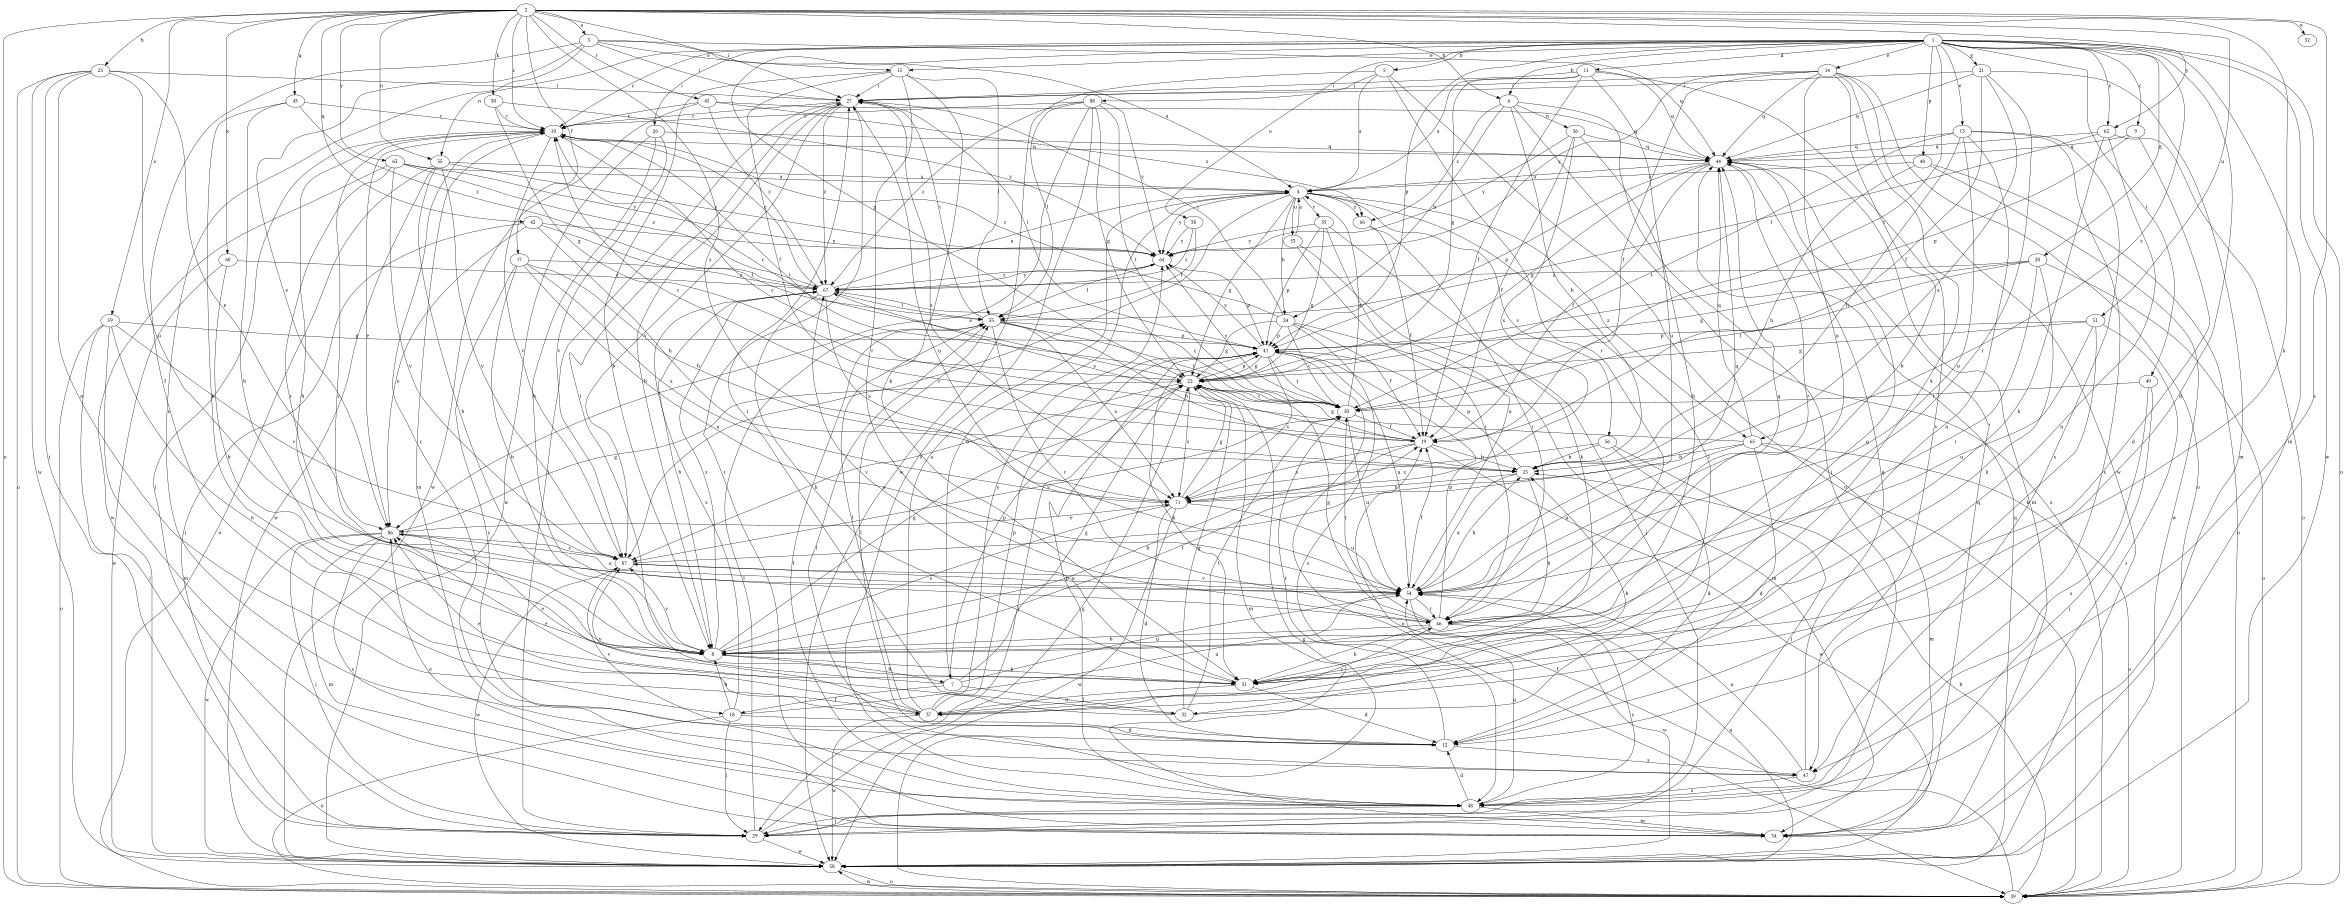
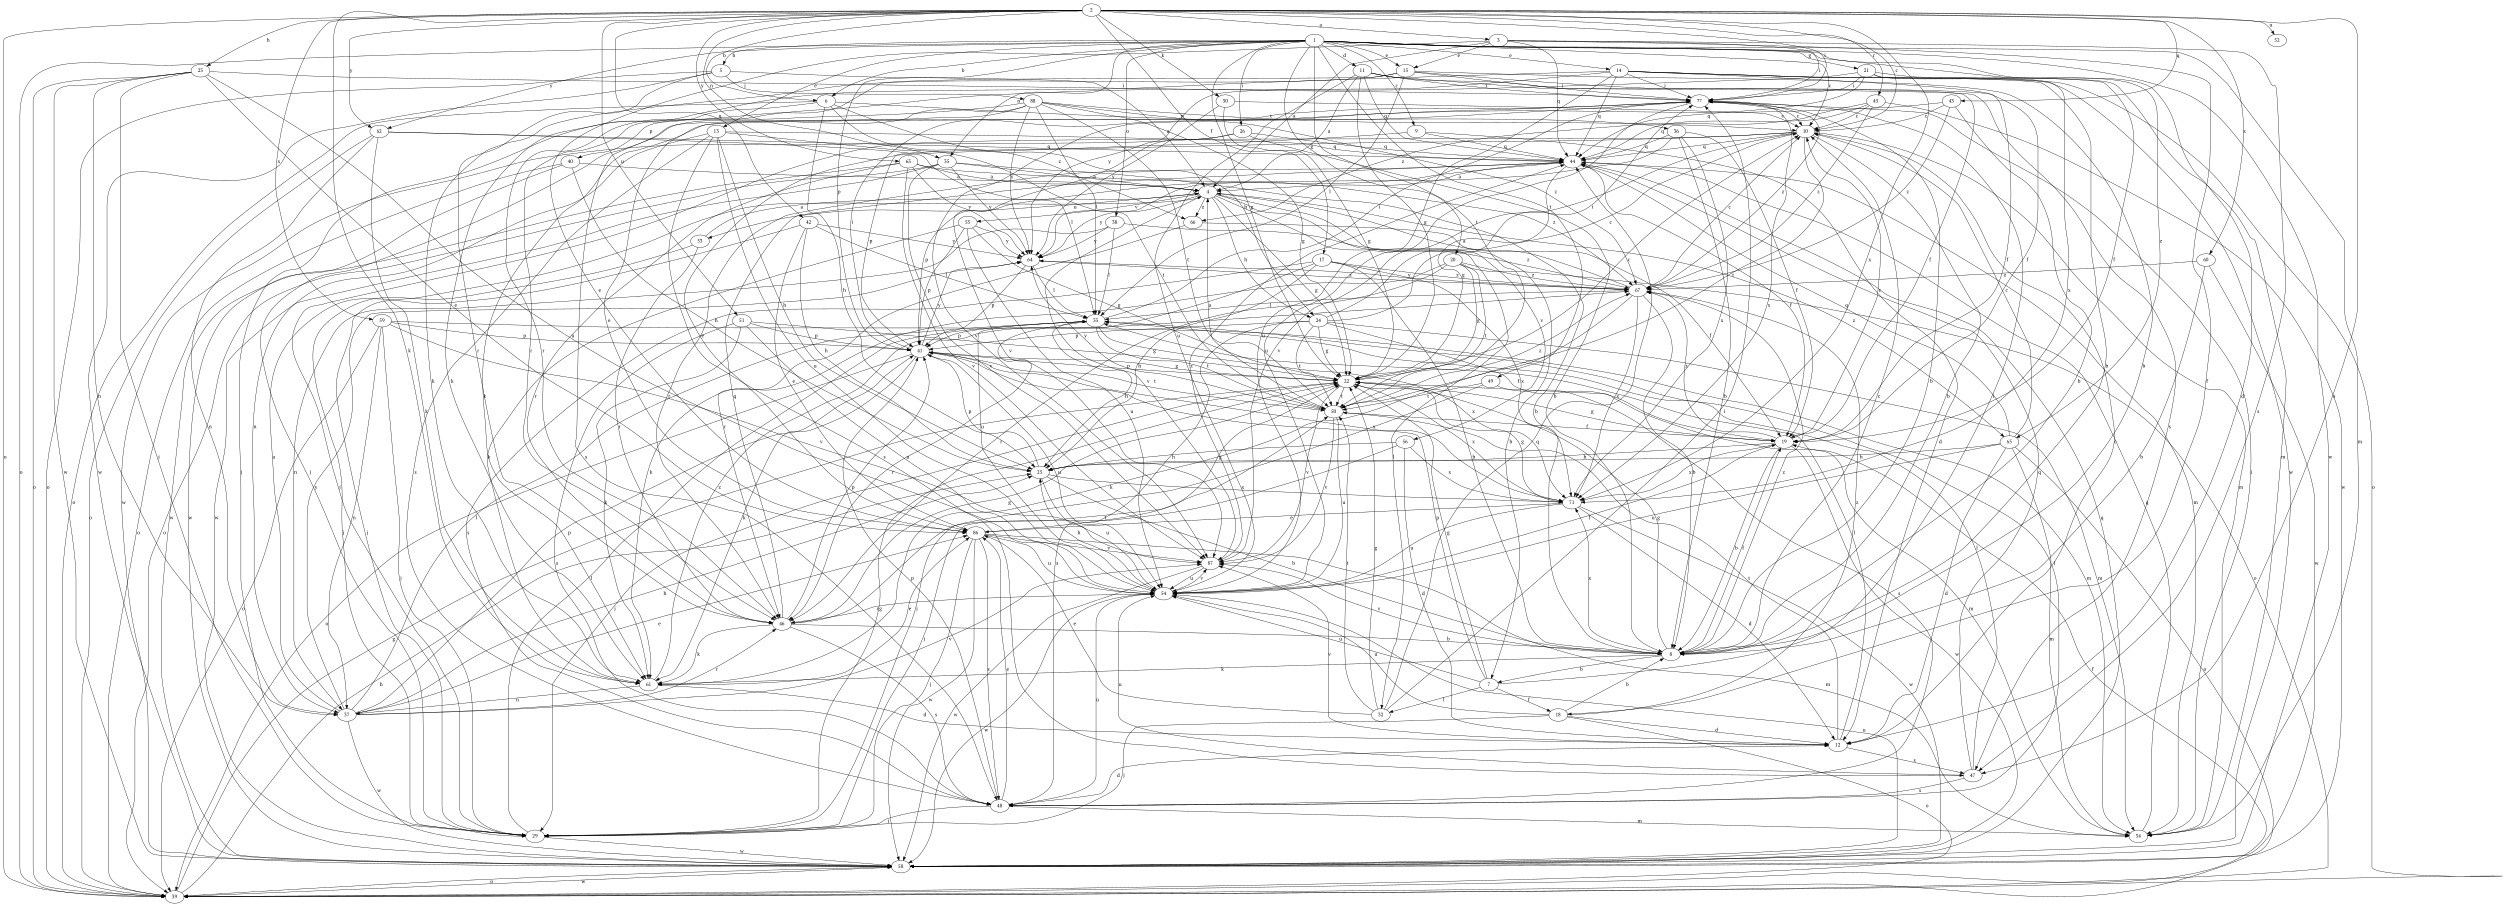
(1928, 99) -> (798, 118)
none -> (555, 302)
(1737, 366) -> (1191, 366)
(1245, 685) -> (649, 685)
